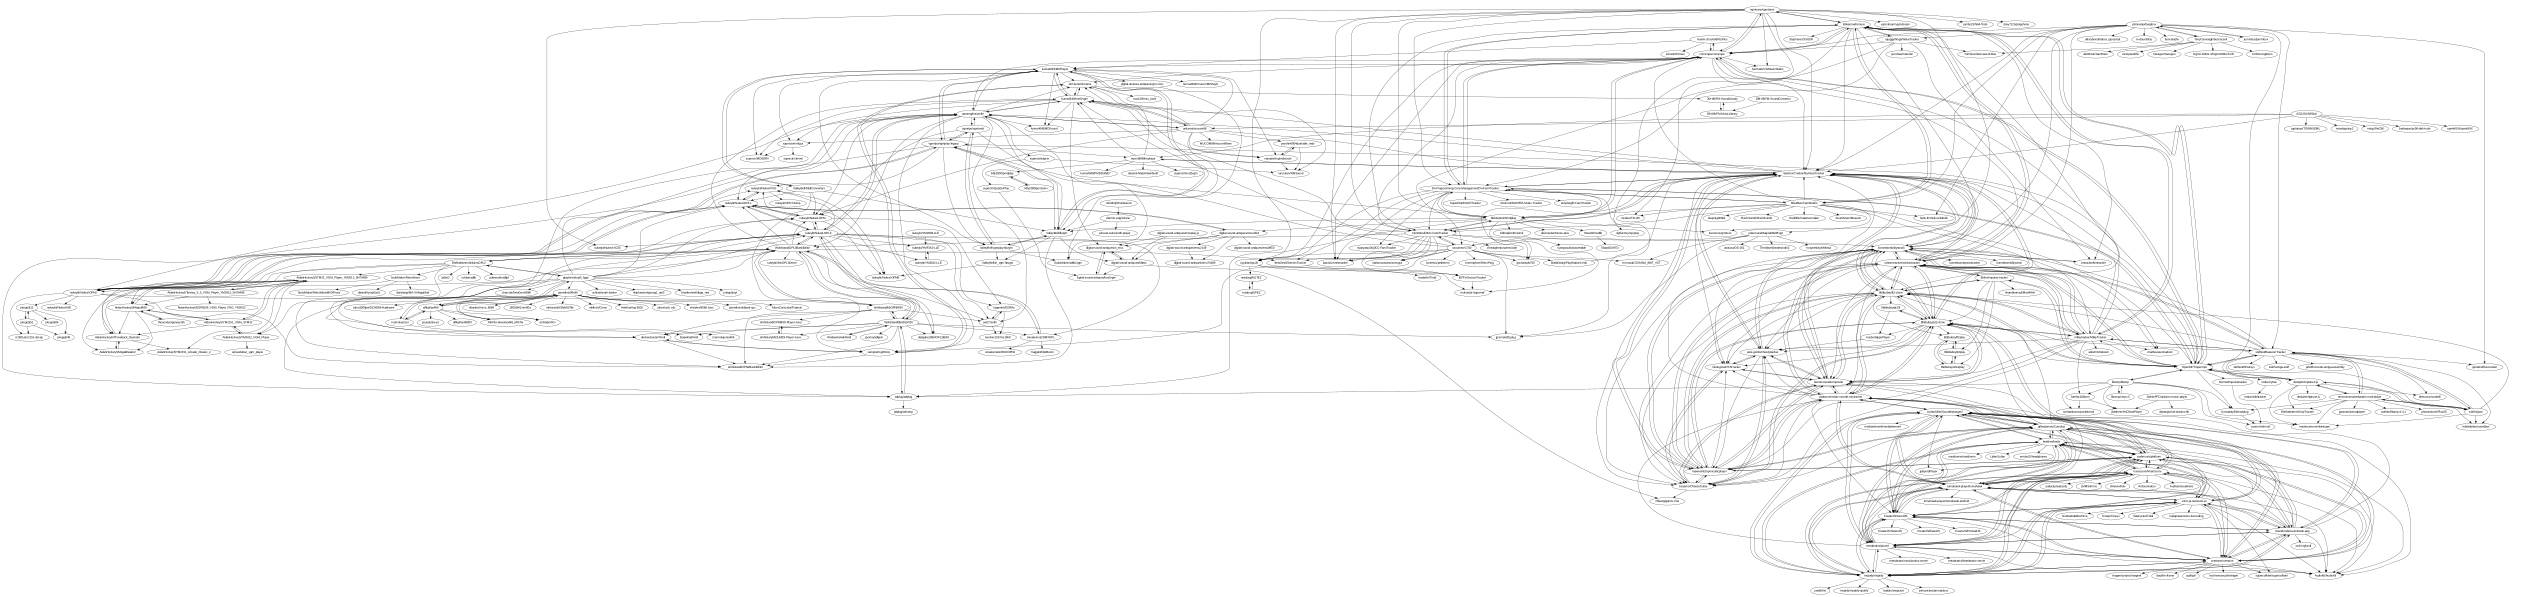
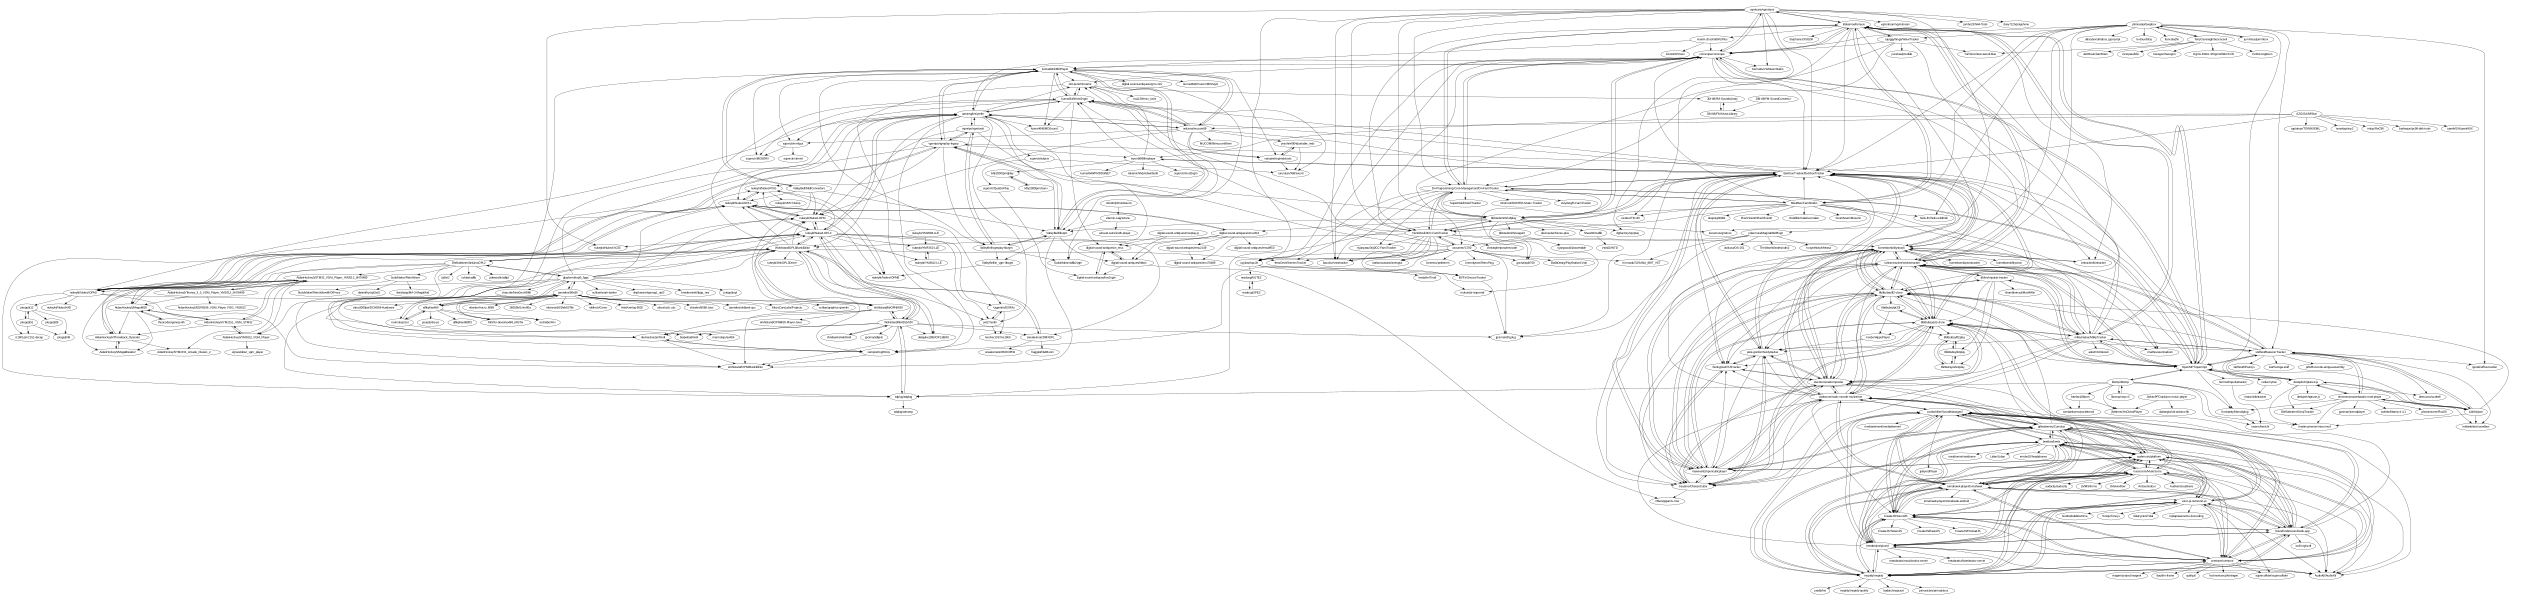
(1713, 48) -> (1786, 32)
(1902, 54) -> (1902, 54)
(1142, 84) -> (1142, 84)
none -> (1228, 84)
(887, 190) -> (545, 218)
(1611, 218) -> (1436, 208)
none -> (1567, 224)
(1512, 233) -> (1512, 233)
(1610, 248) -> (1610, 248)
(1472, 284) -> (1497, 304)
none -> (573, 286)
none -> (834, 308)
(941, 315) -> (773, 294)
(780, 337) -> none
(2078, 365) -> (2128, 357)
(2260, 427) -> (2260, 427)
(2314, 427) -> (2314, 427)
(2037, 463) -> (2099, 443)
none -> (2254, 476)
(2083, 494) -> none
